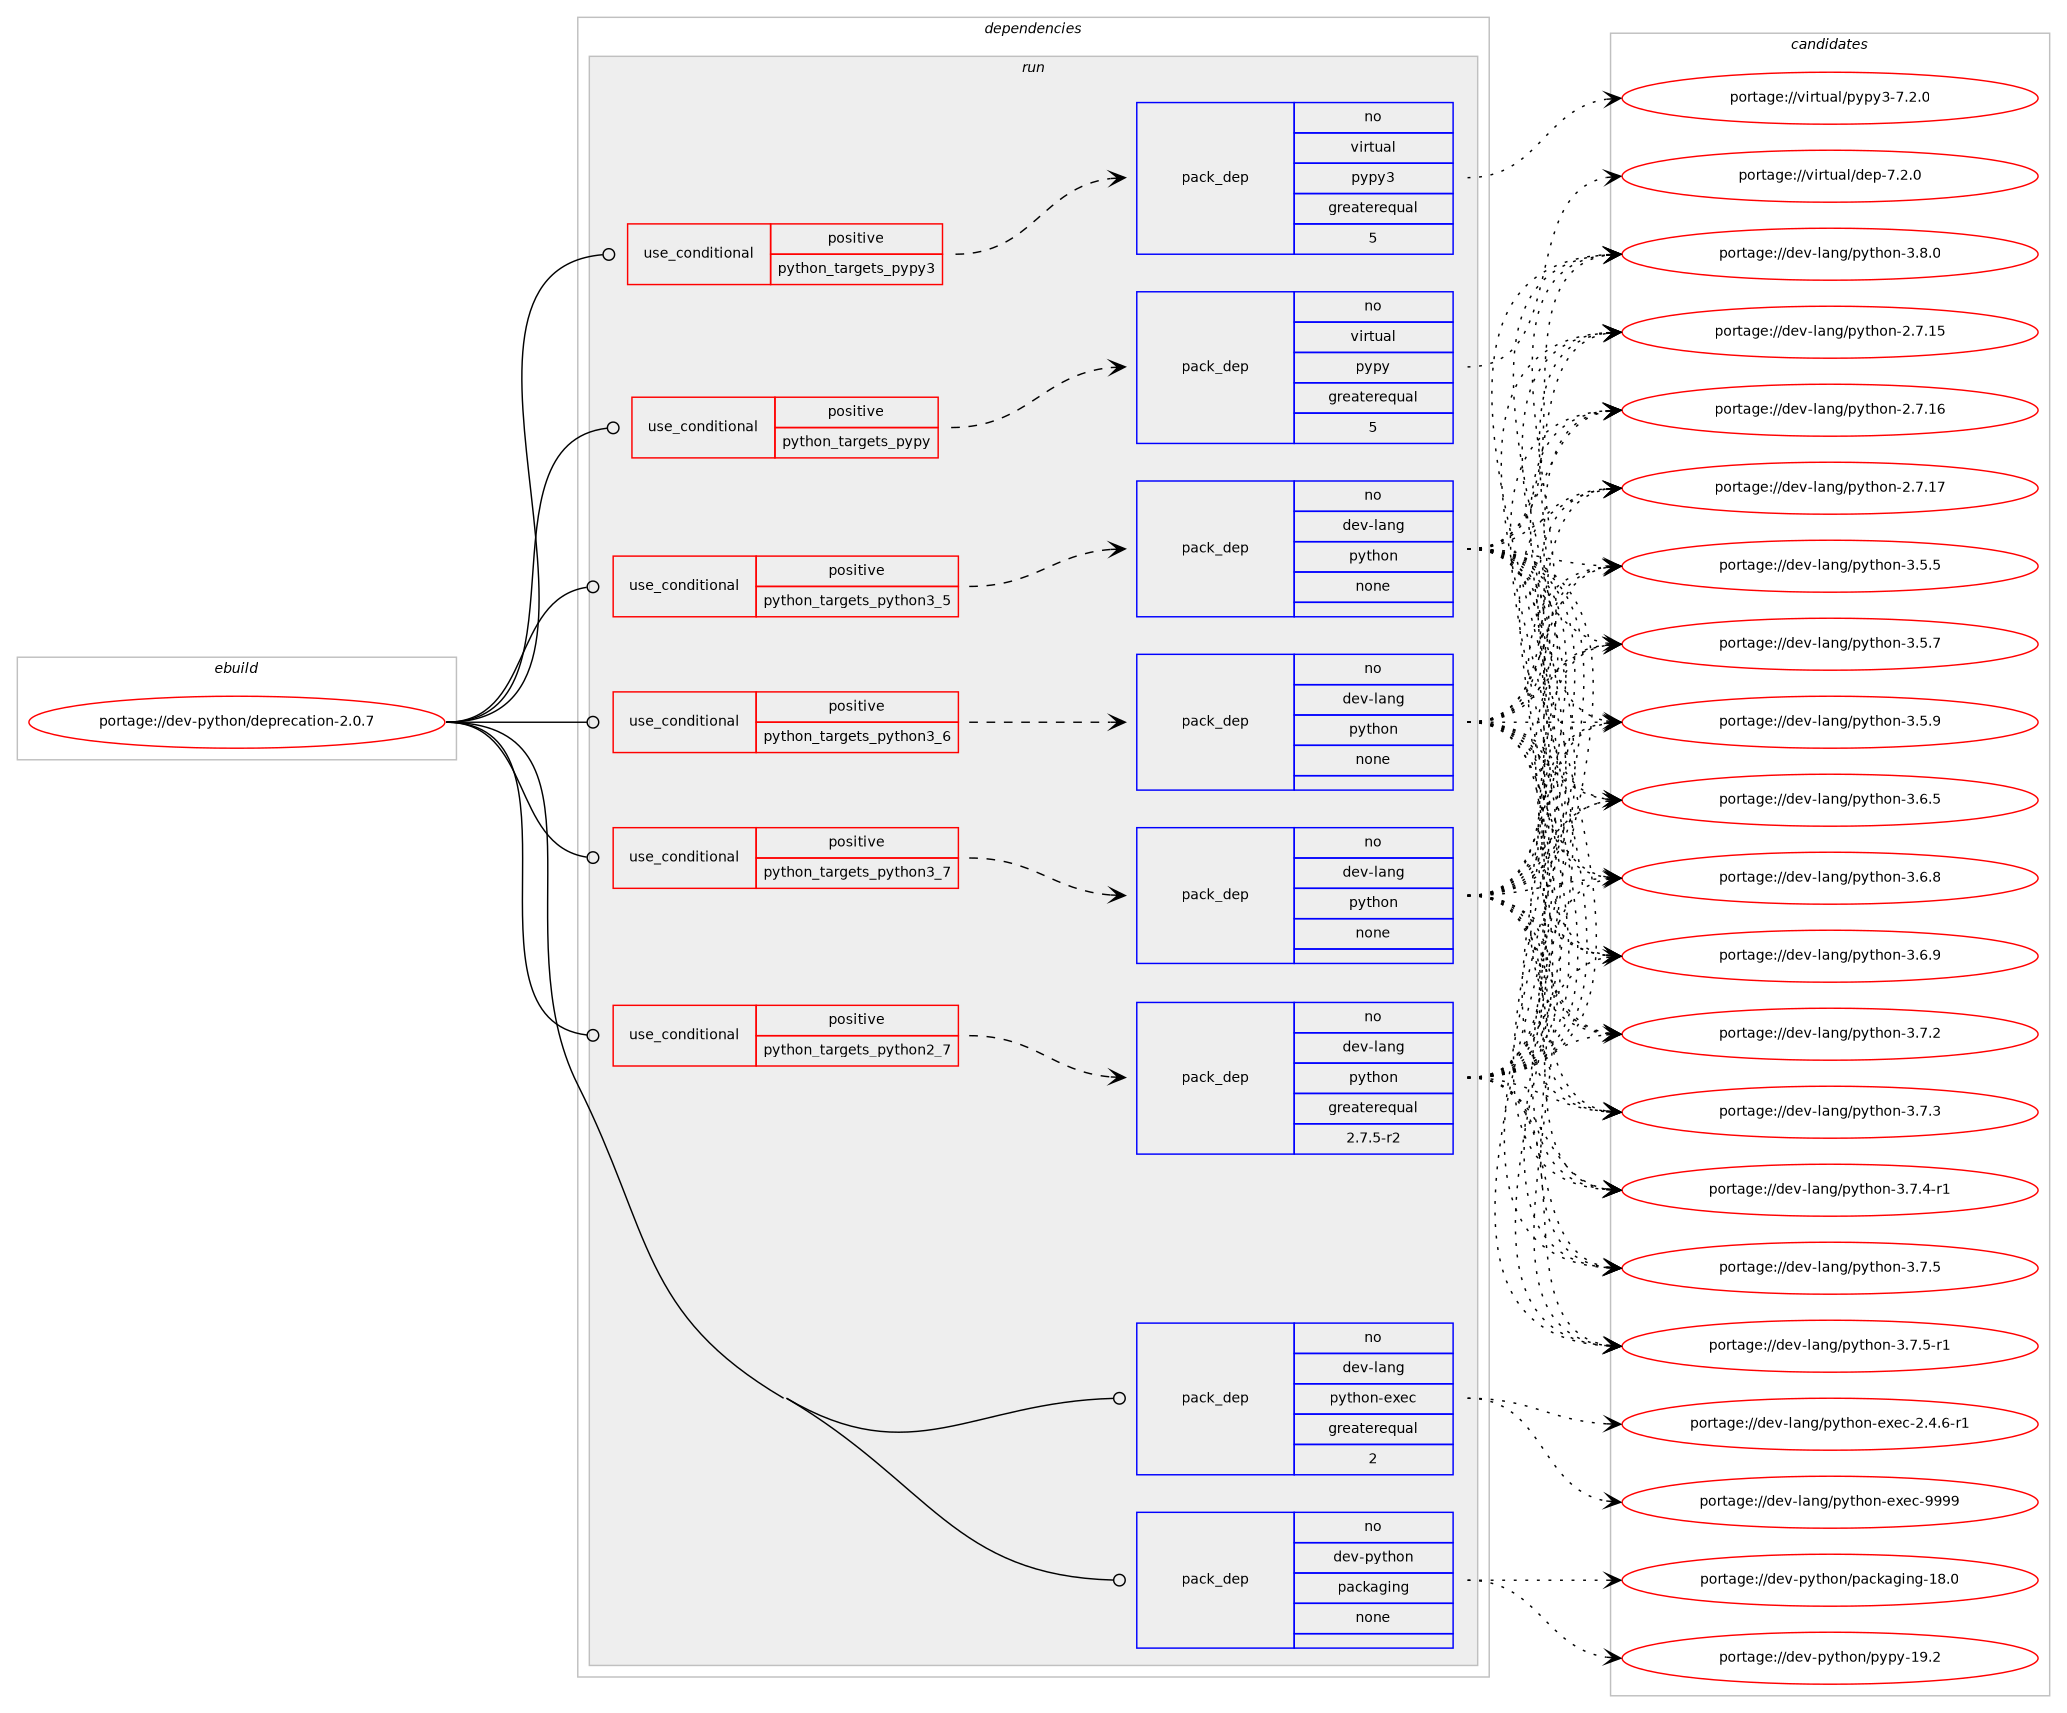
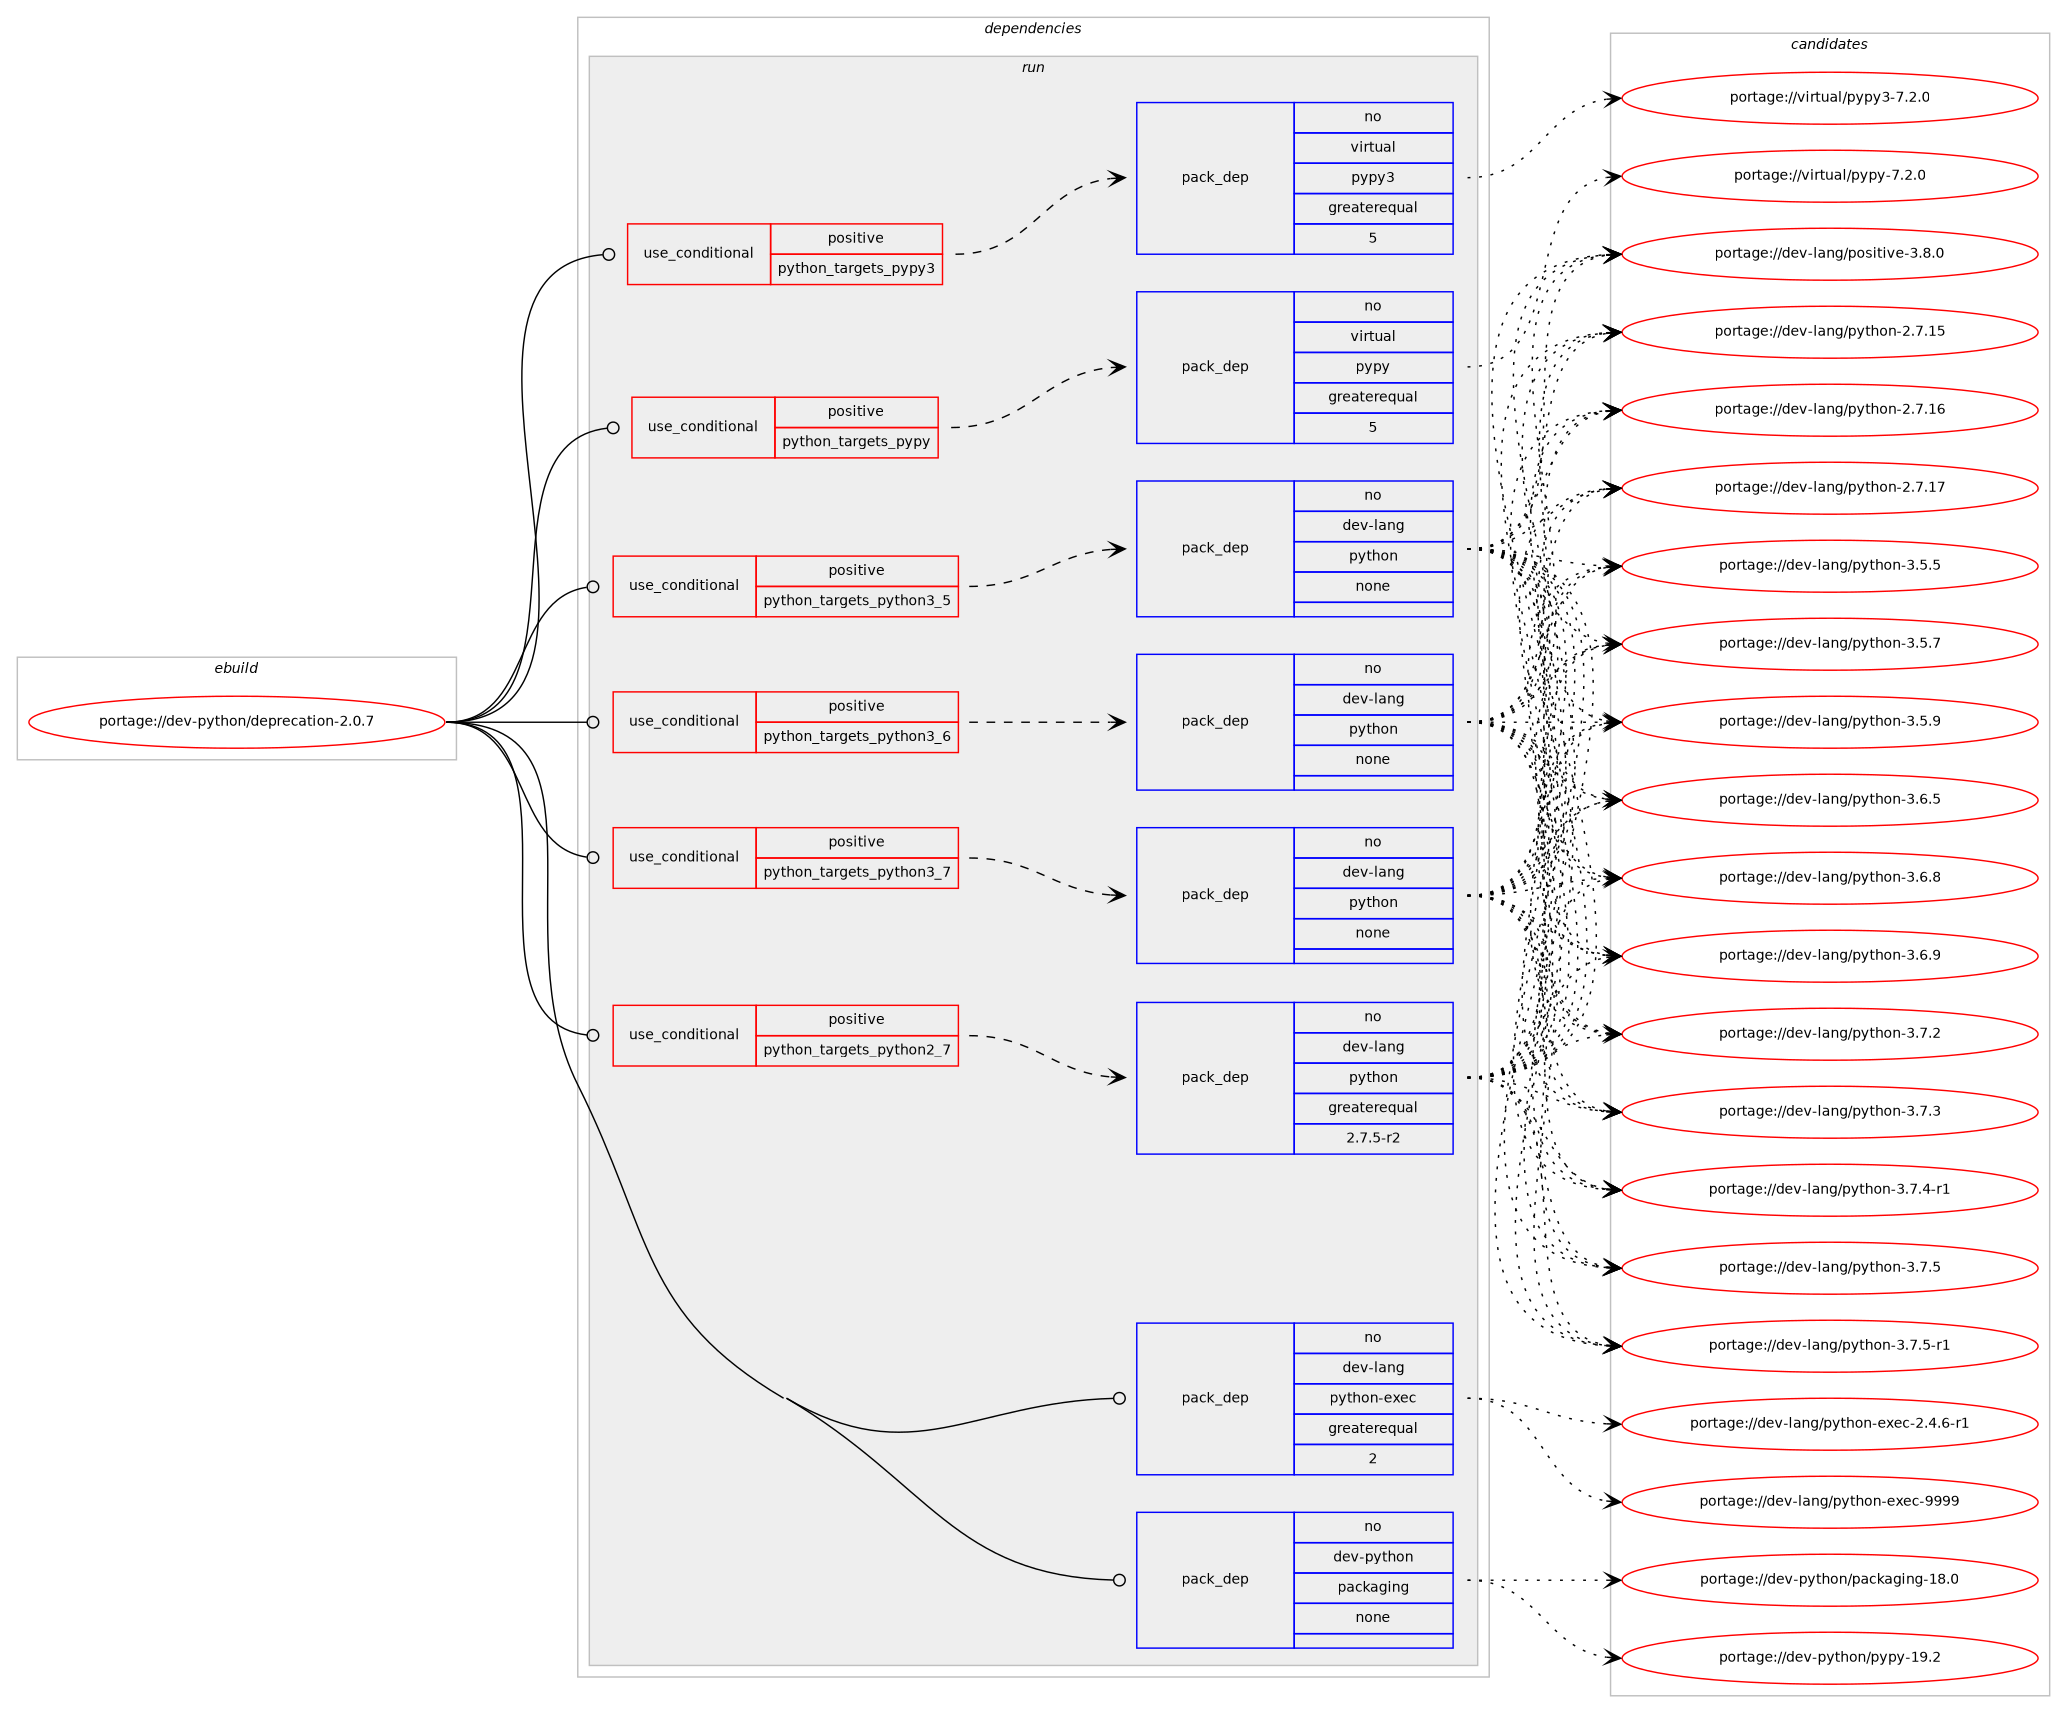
(1830, 176) -> (1830, 176)
(1830, 254) -> (1830, 254)
